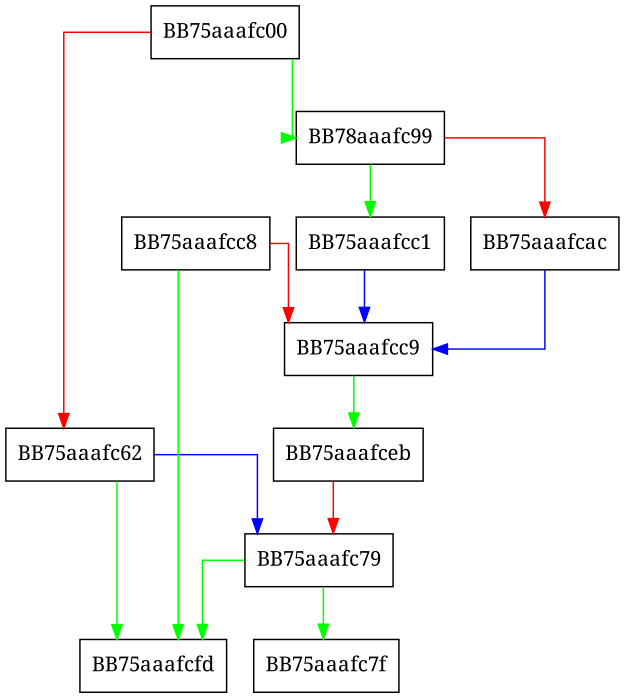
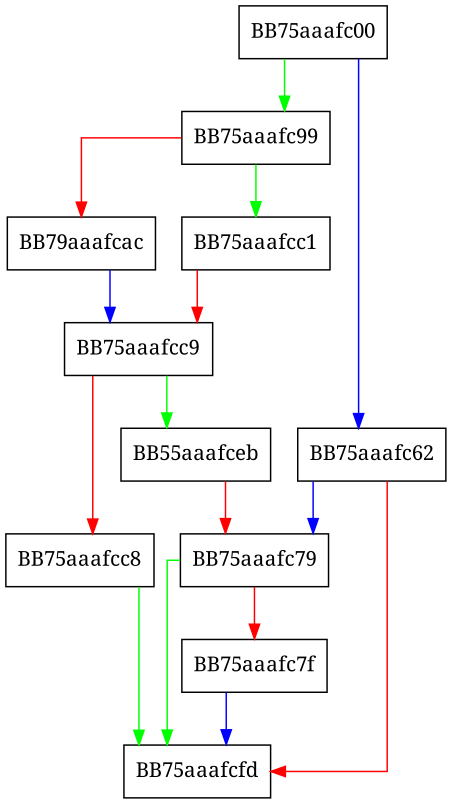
(370, 138) -> (256, 138)
(64, 180) -> (359, 236)
(545, 243) -> (81, 243)
(288, 266) -> (93, 447)
(364, 289) -> (197, 289)
(348, 455) -> (196, 455)
(117, 553) -> (387, 677)
(323, 606) -> (254, 606)
none -> (226, 711)
